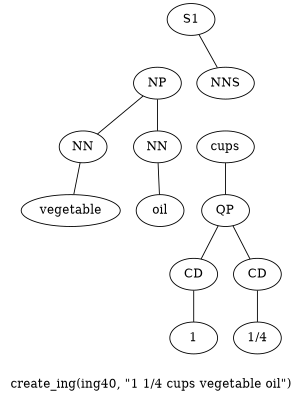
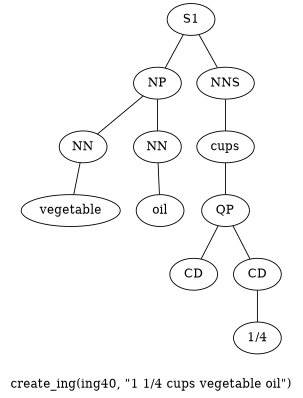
none -> (174, 51)
none -> (226, 115)
(194, 338) -> none
